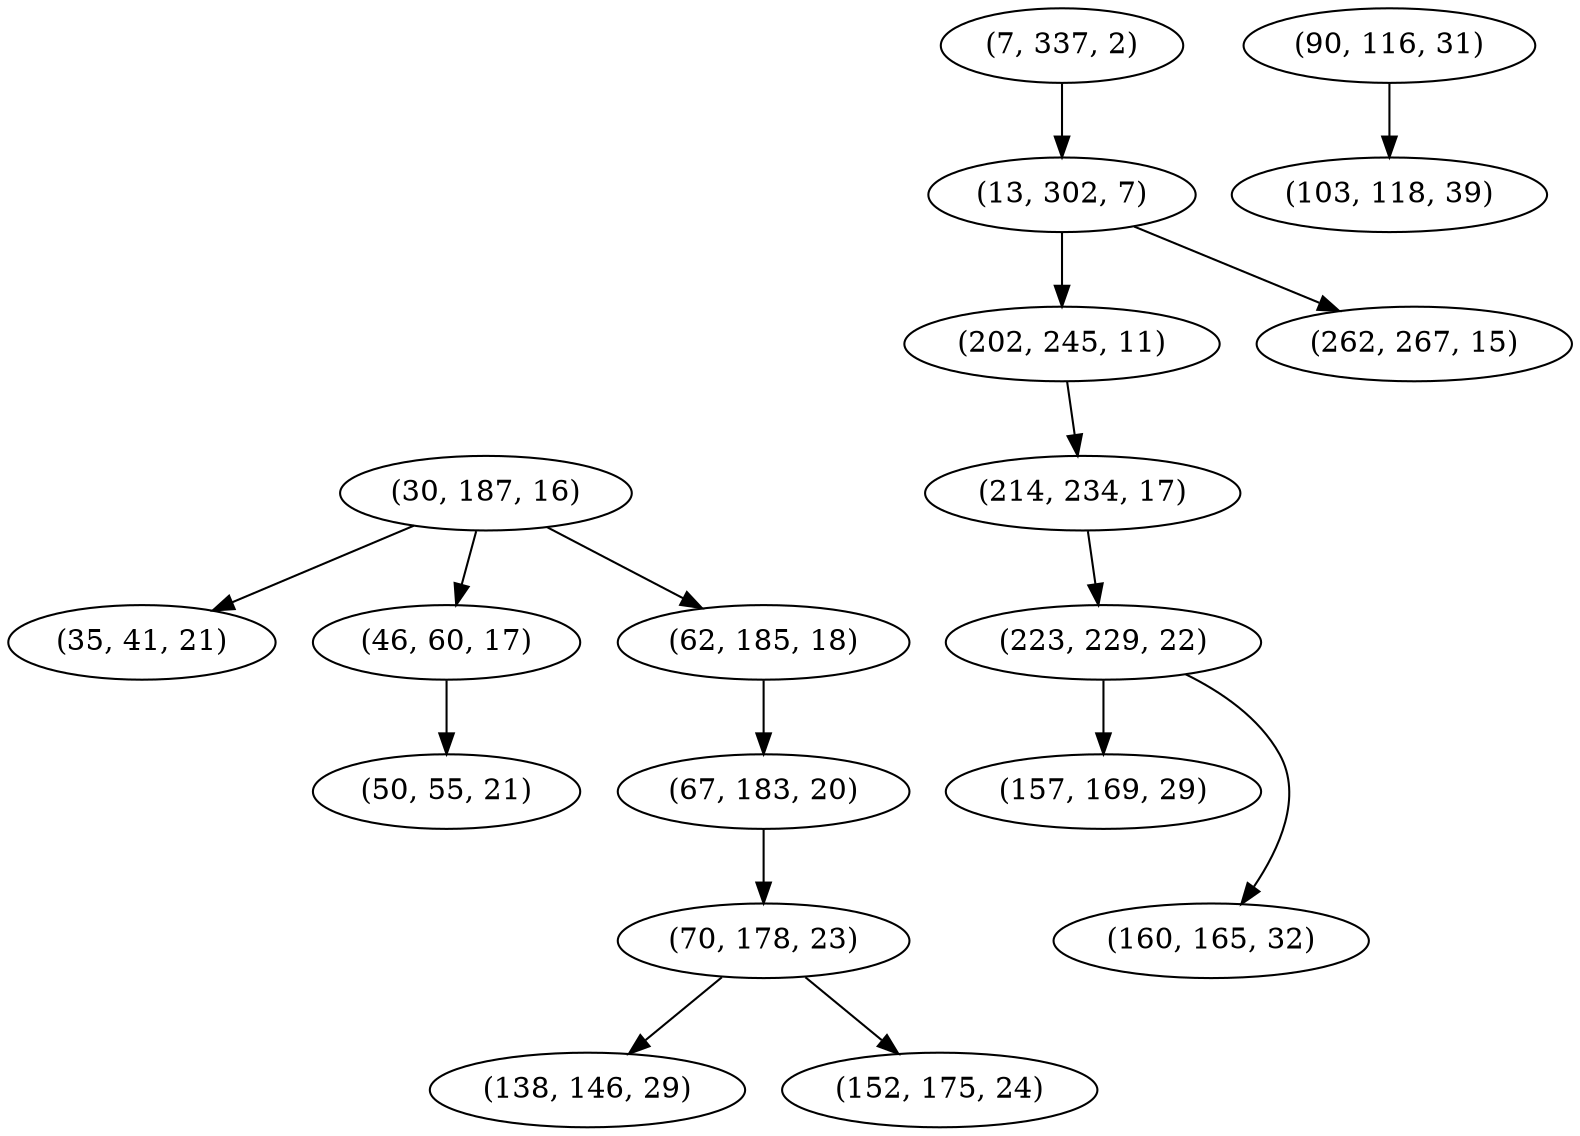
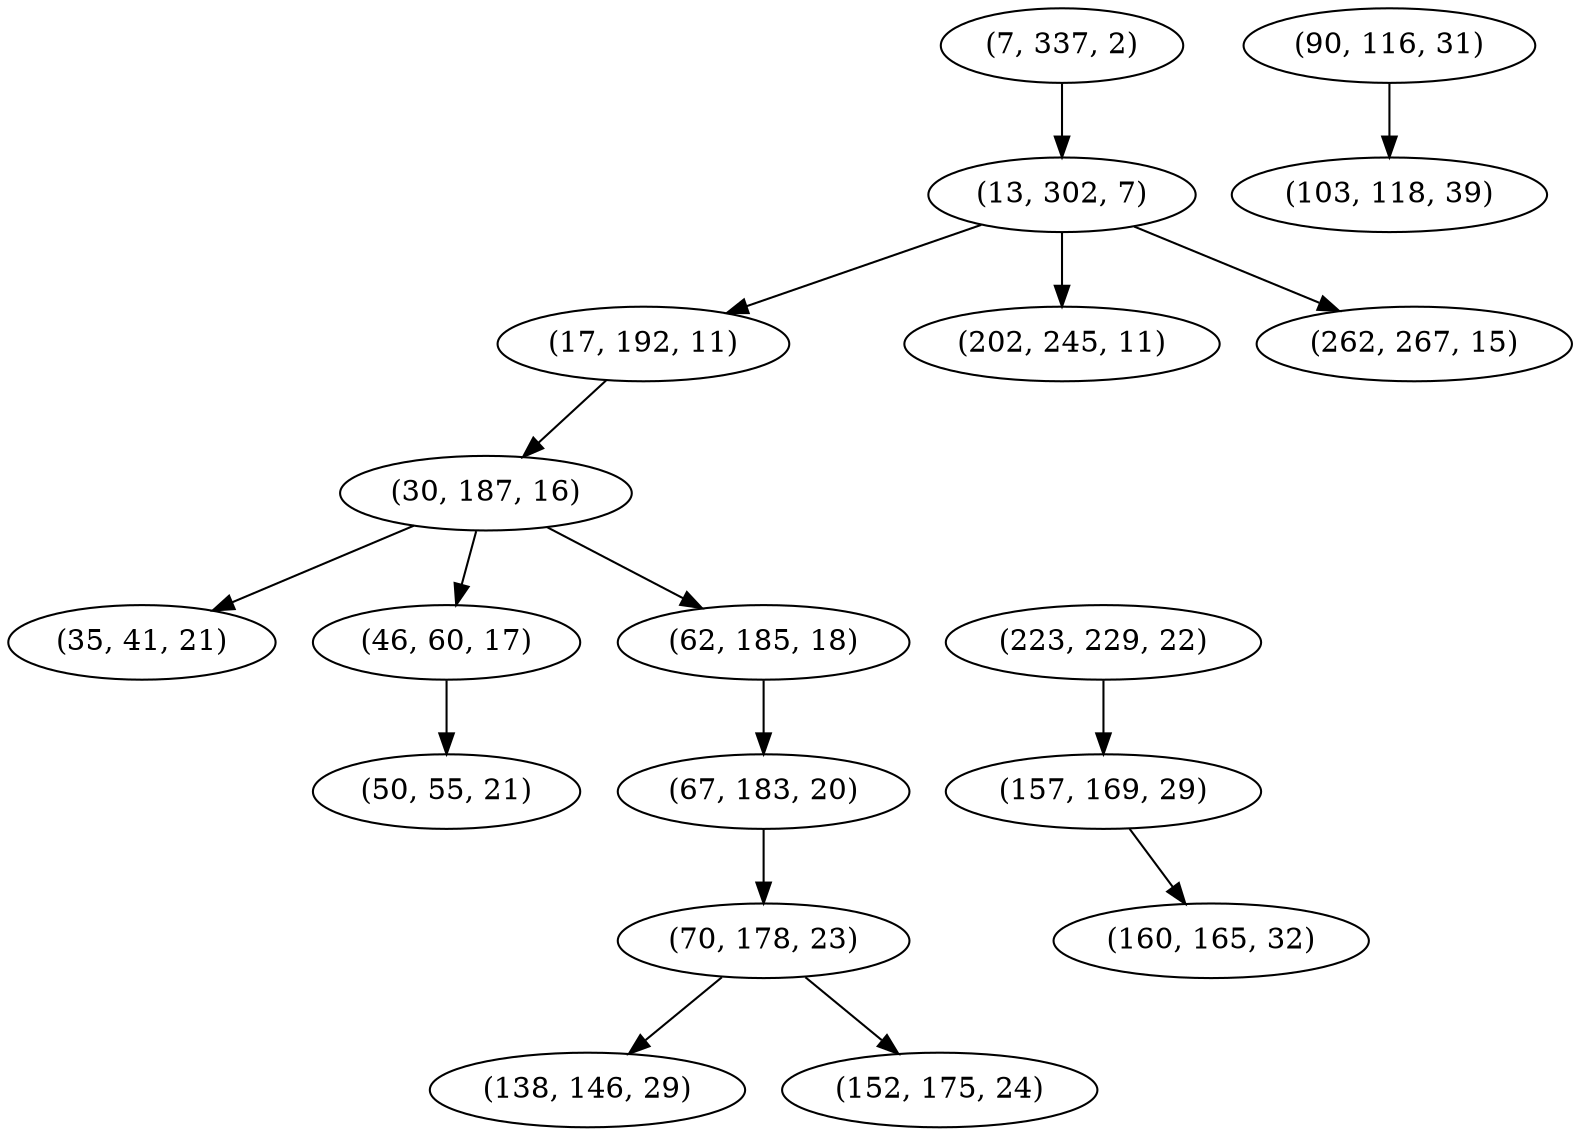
none -> (643, 344)
(1083, 493) -> none
(1283, 762) -> (1151, 858)
